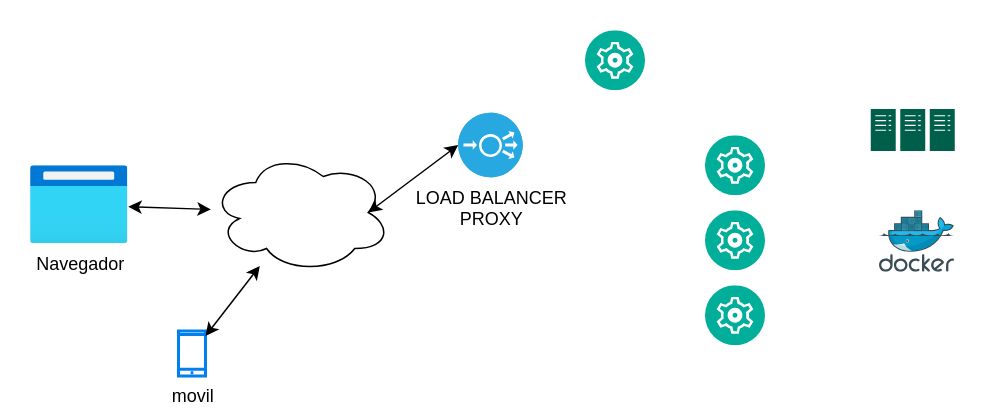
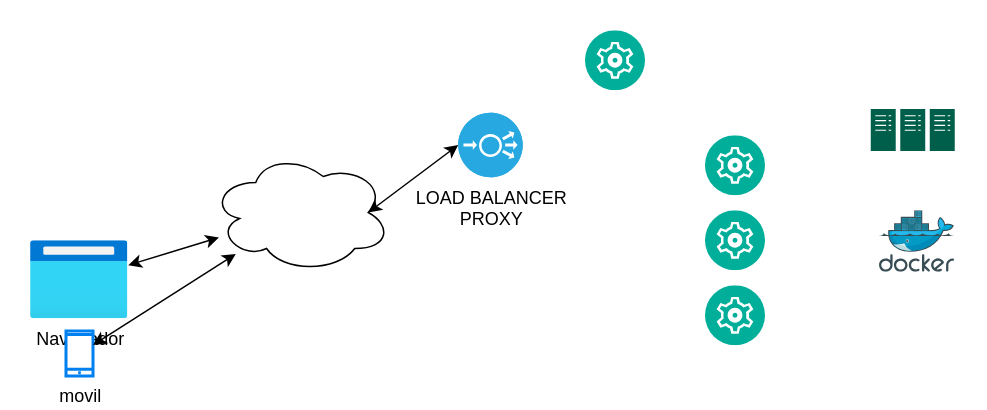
(80, 205) -> (80, 280)
(192, 353) -> (80, 353)
